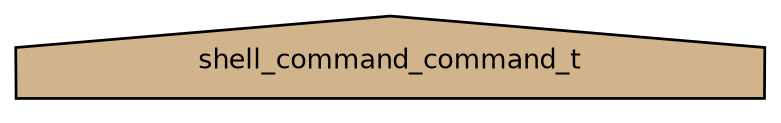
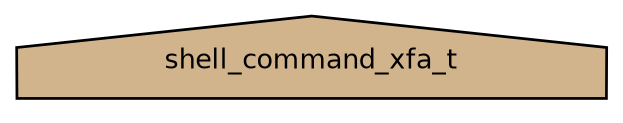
(390, 62) -> (312, 62)
